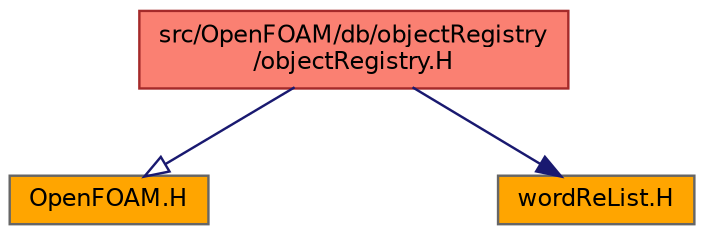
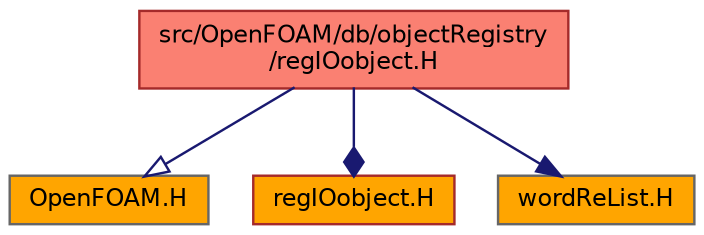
(354, 50) -> (354, 50)
none -> (354, 200)
